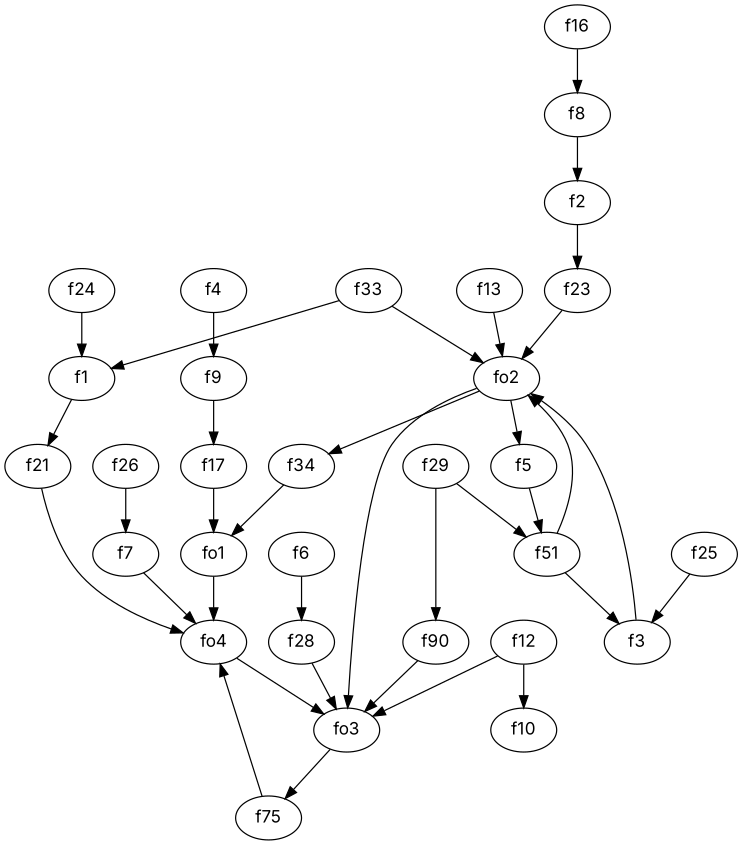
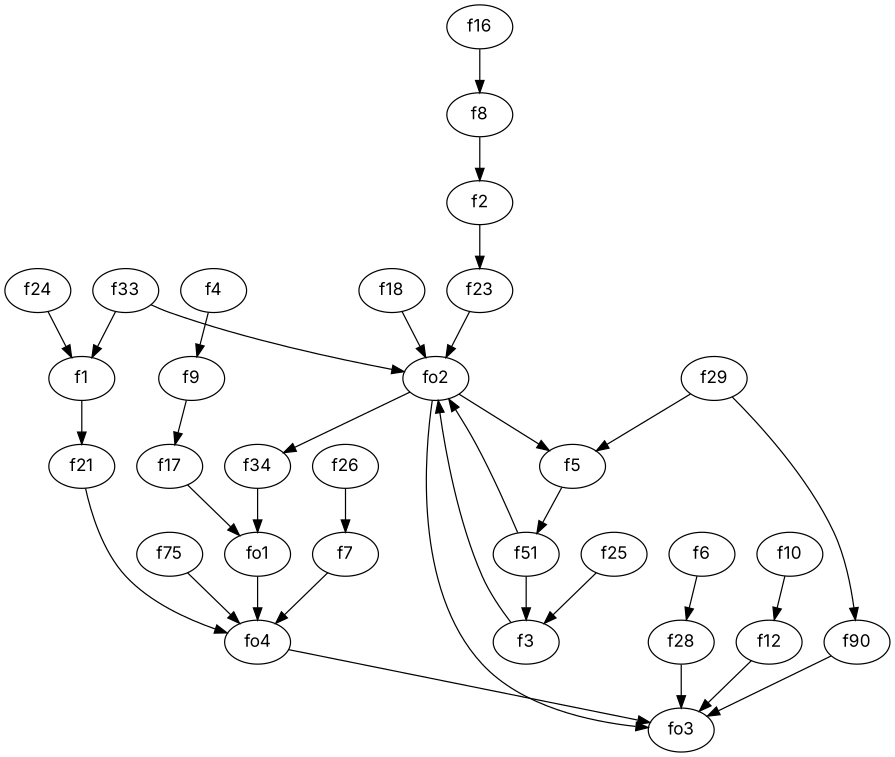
(490, 291) -> (392, 291)
(486, 507) -> (649, 419)
(524, 680) -> (781, 592)
(312, 769) -> none
